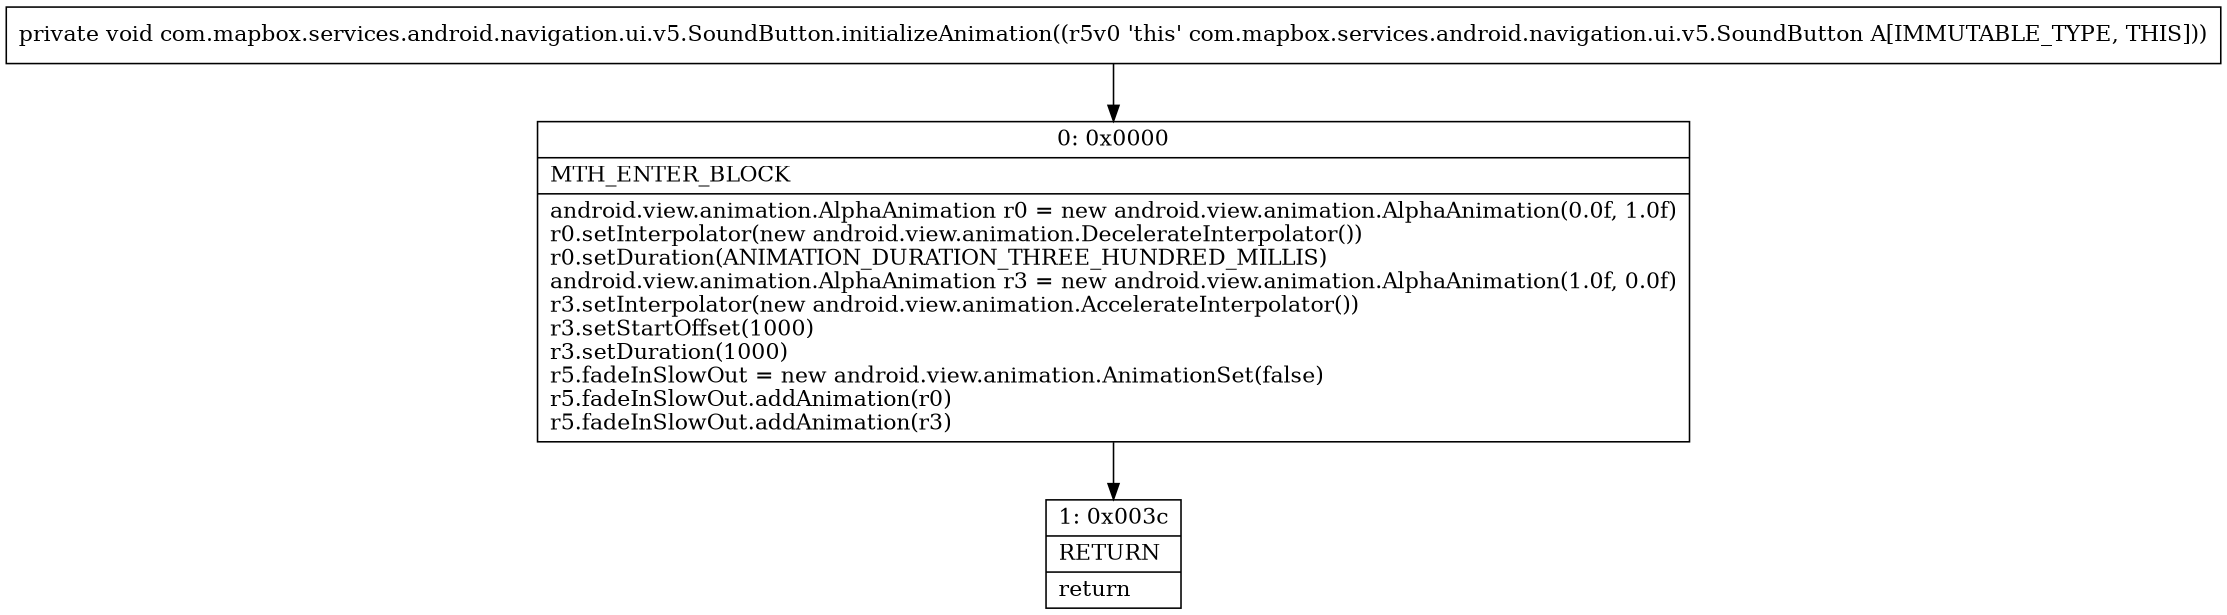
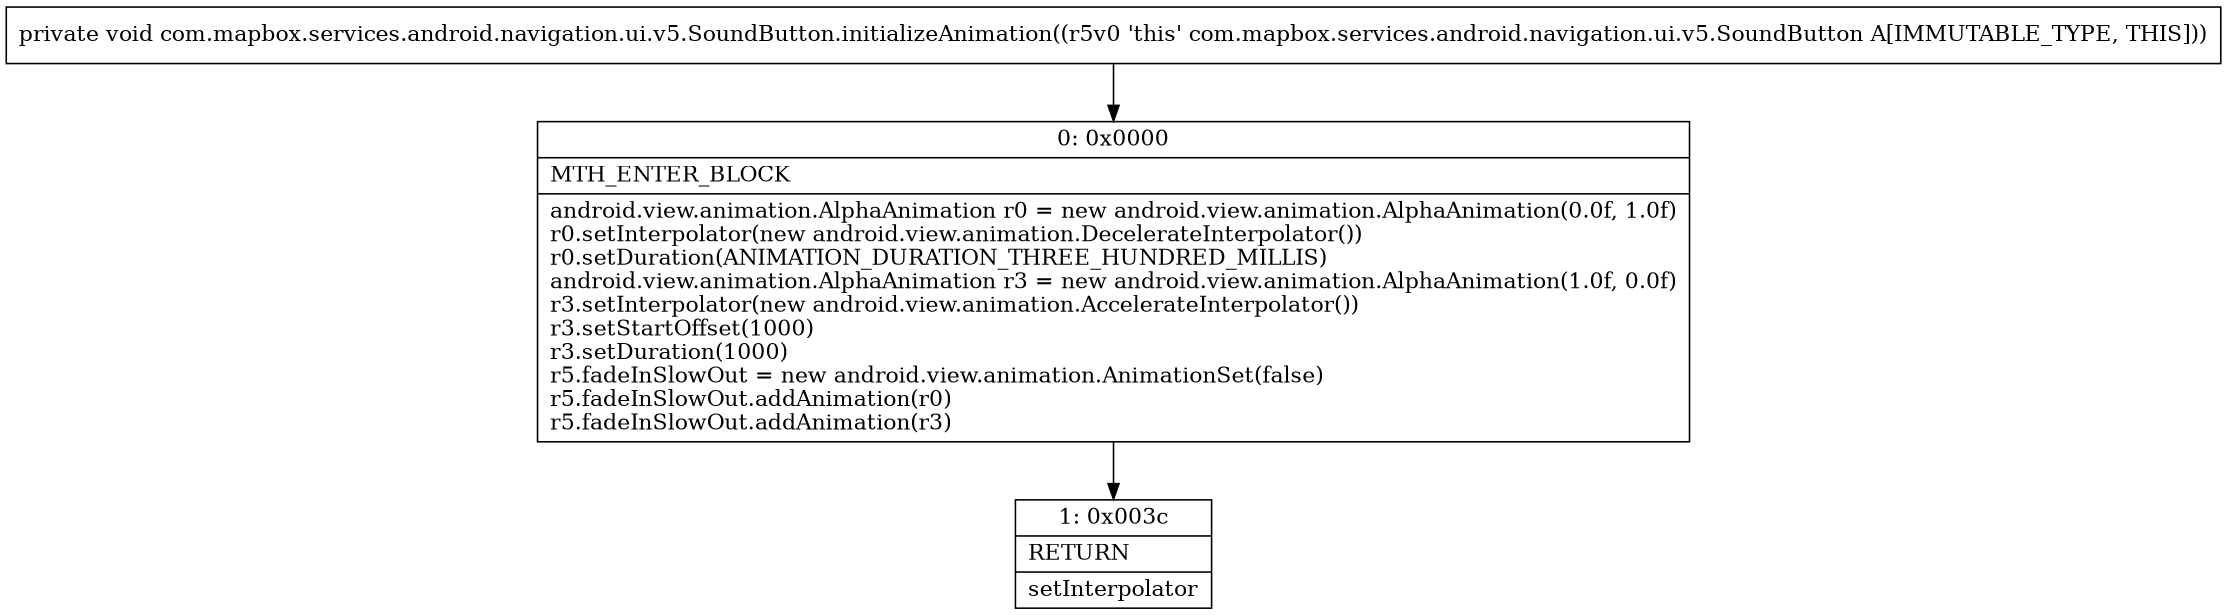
(1095, 589) -> (1114, 589)
